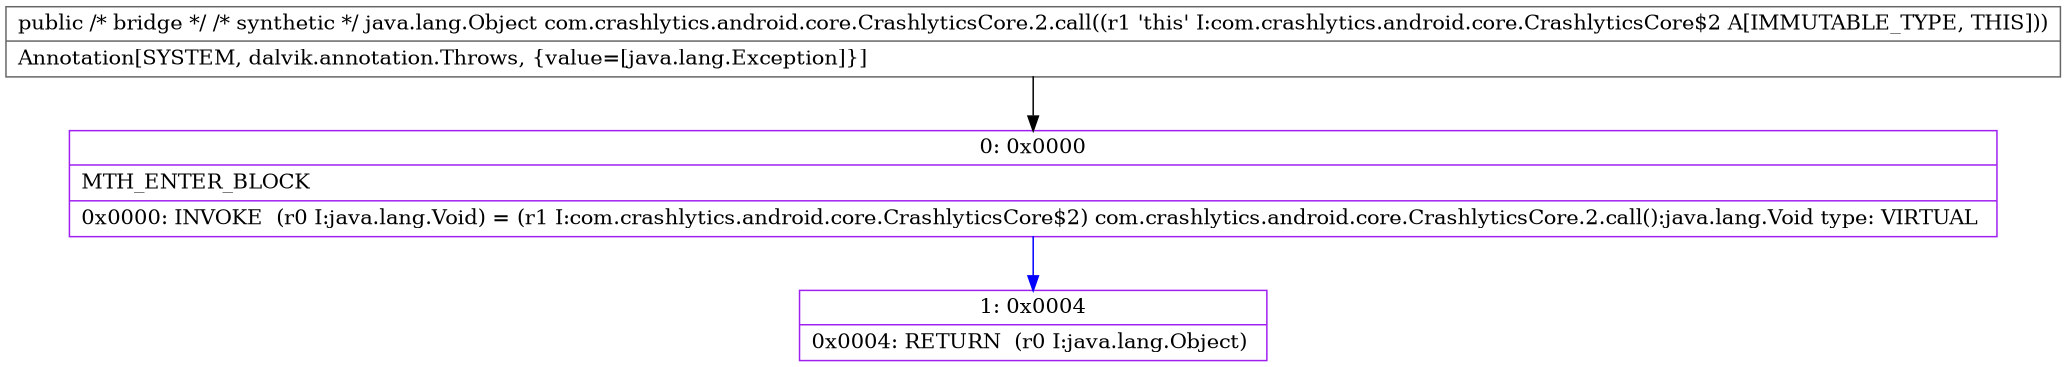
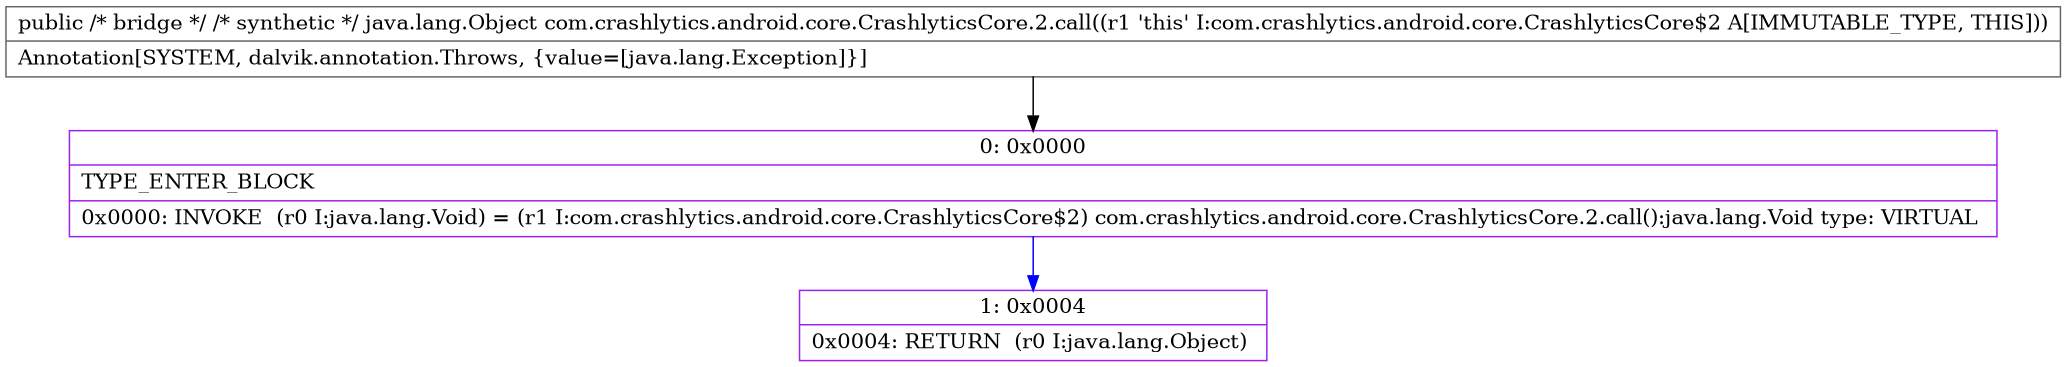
(196, 182) -> (199, 182)
